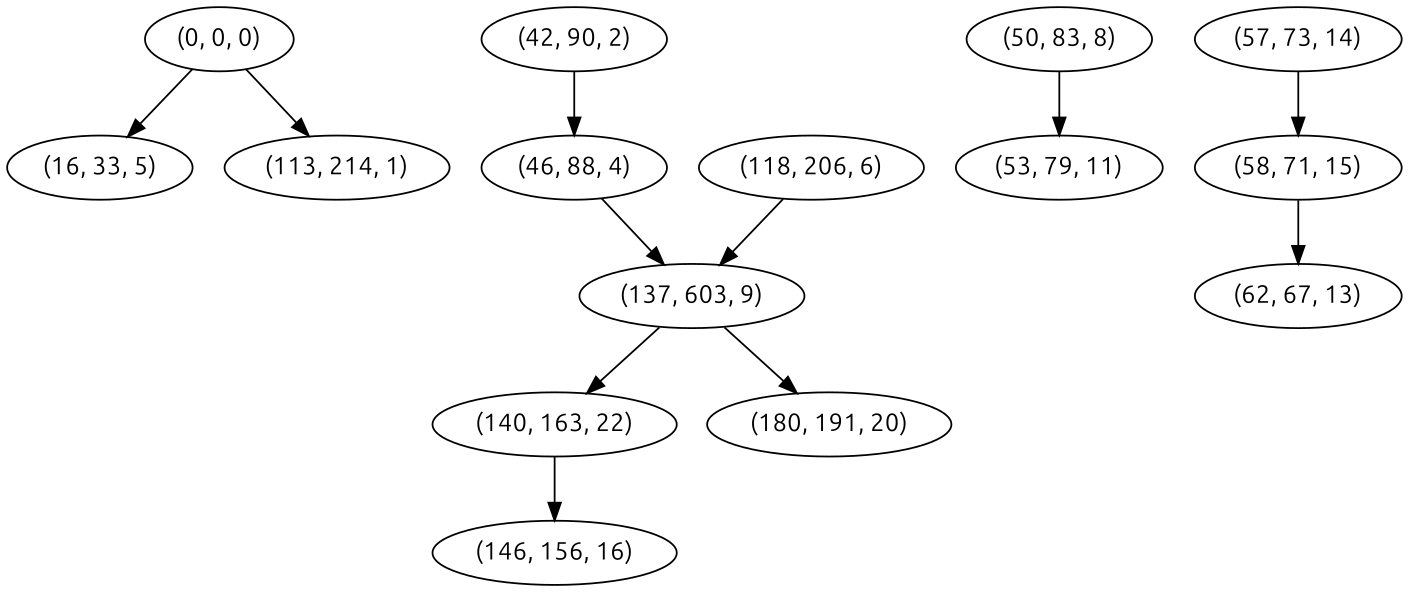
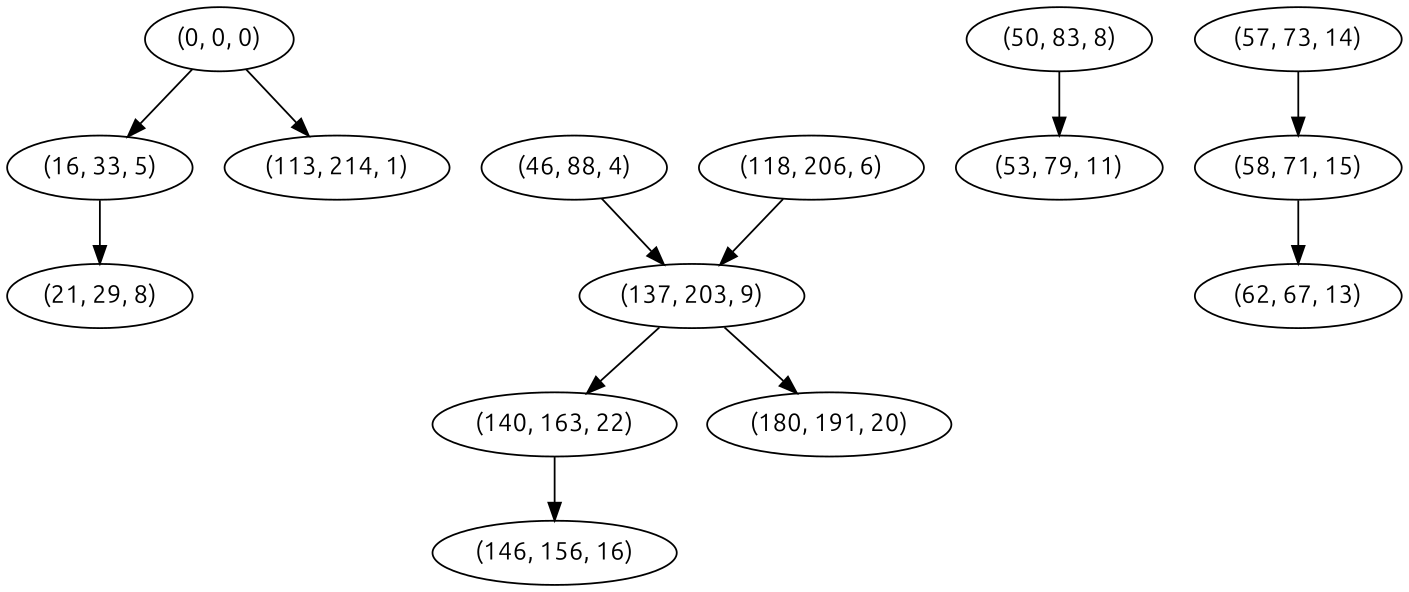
(574, 39) -> none
none -> (100, 296)
(692, 296) -> (692, 296)
